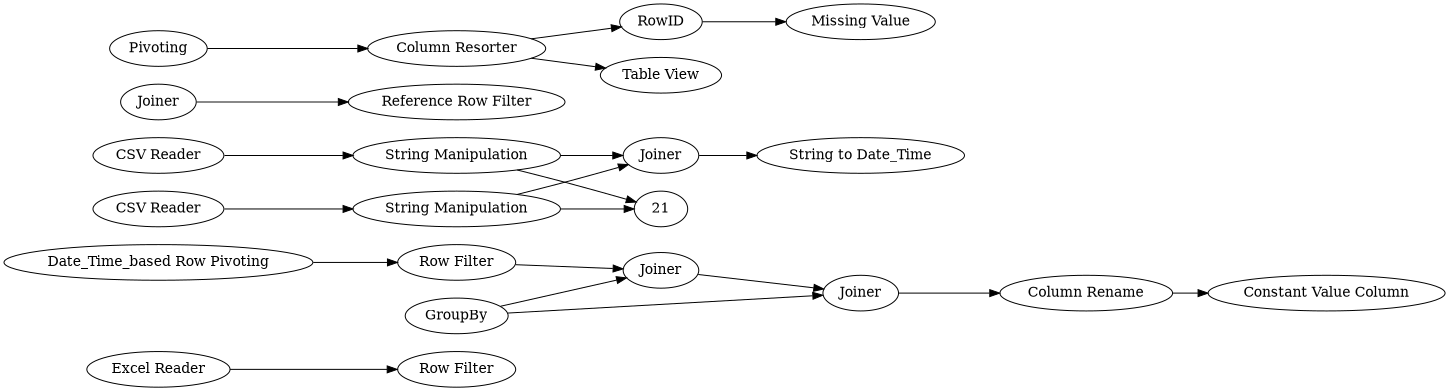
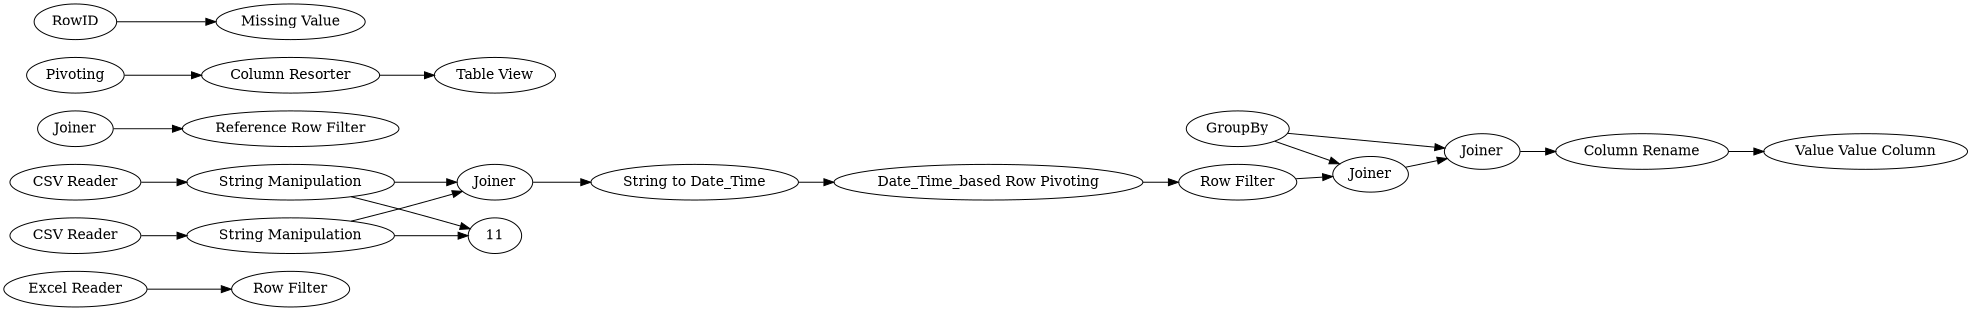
(571, 33) -> none
none -> (811, 182)
(661, 209) -> (495, 236)
(1327, 293) -> (1866, 152)
